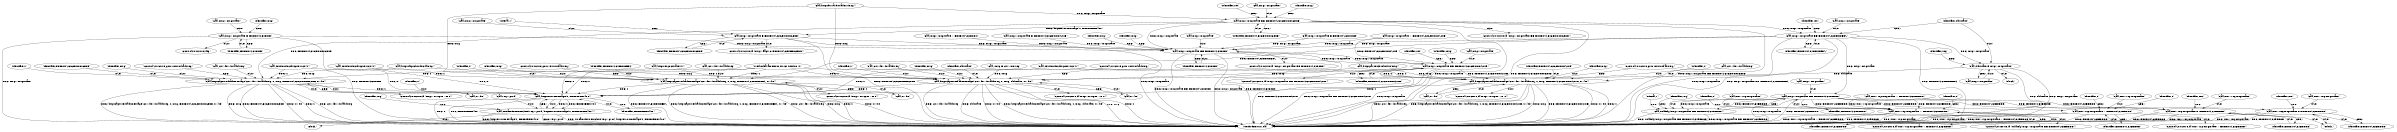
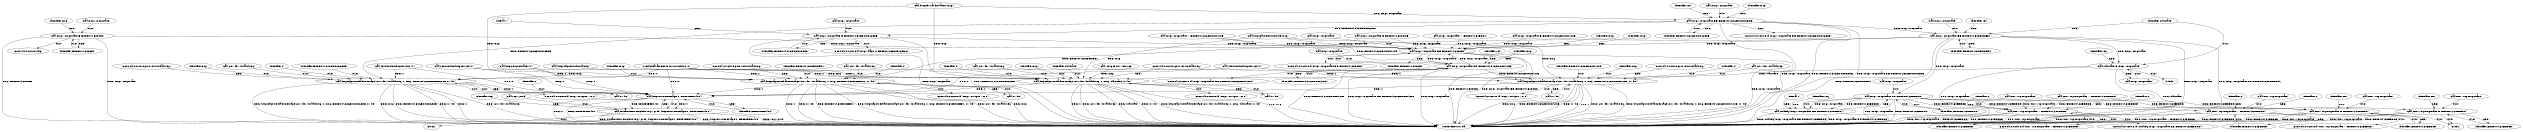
(1172, 27) -> (1328, 44)
(1075, 28) -> (1355, 28)
